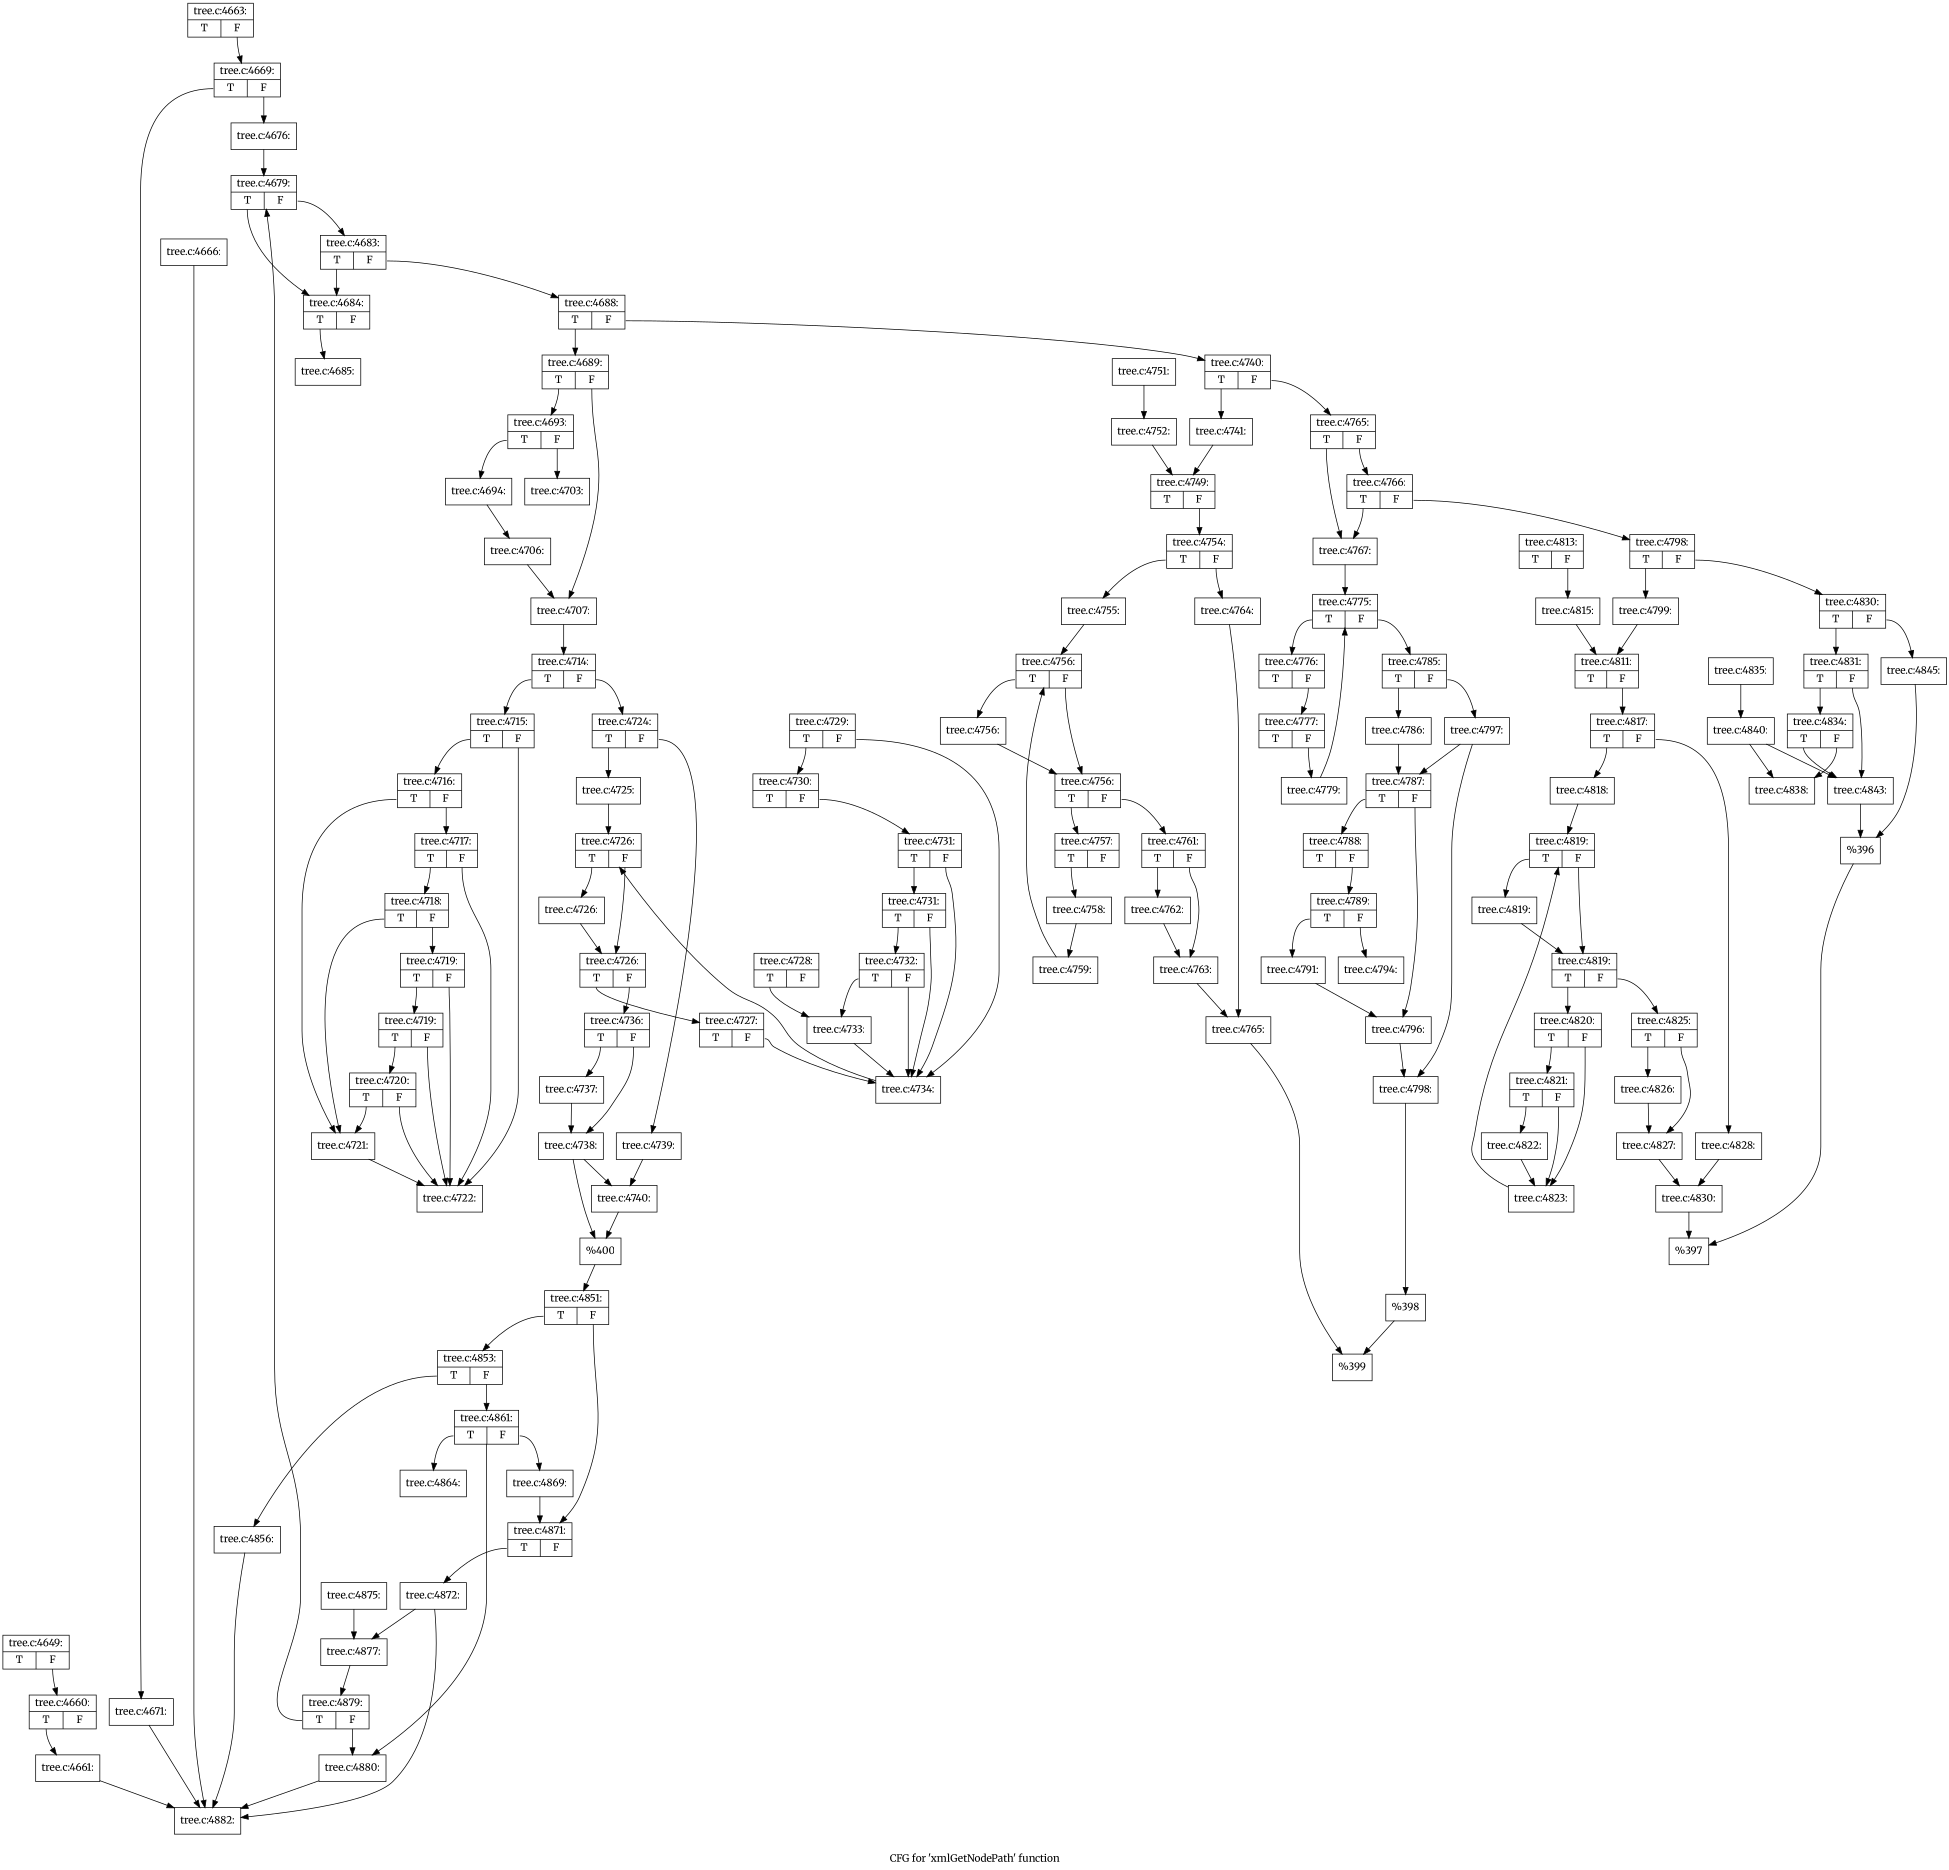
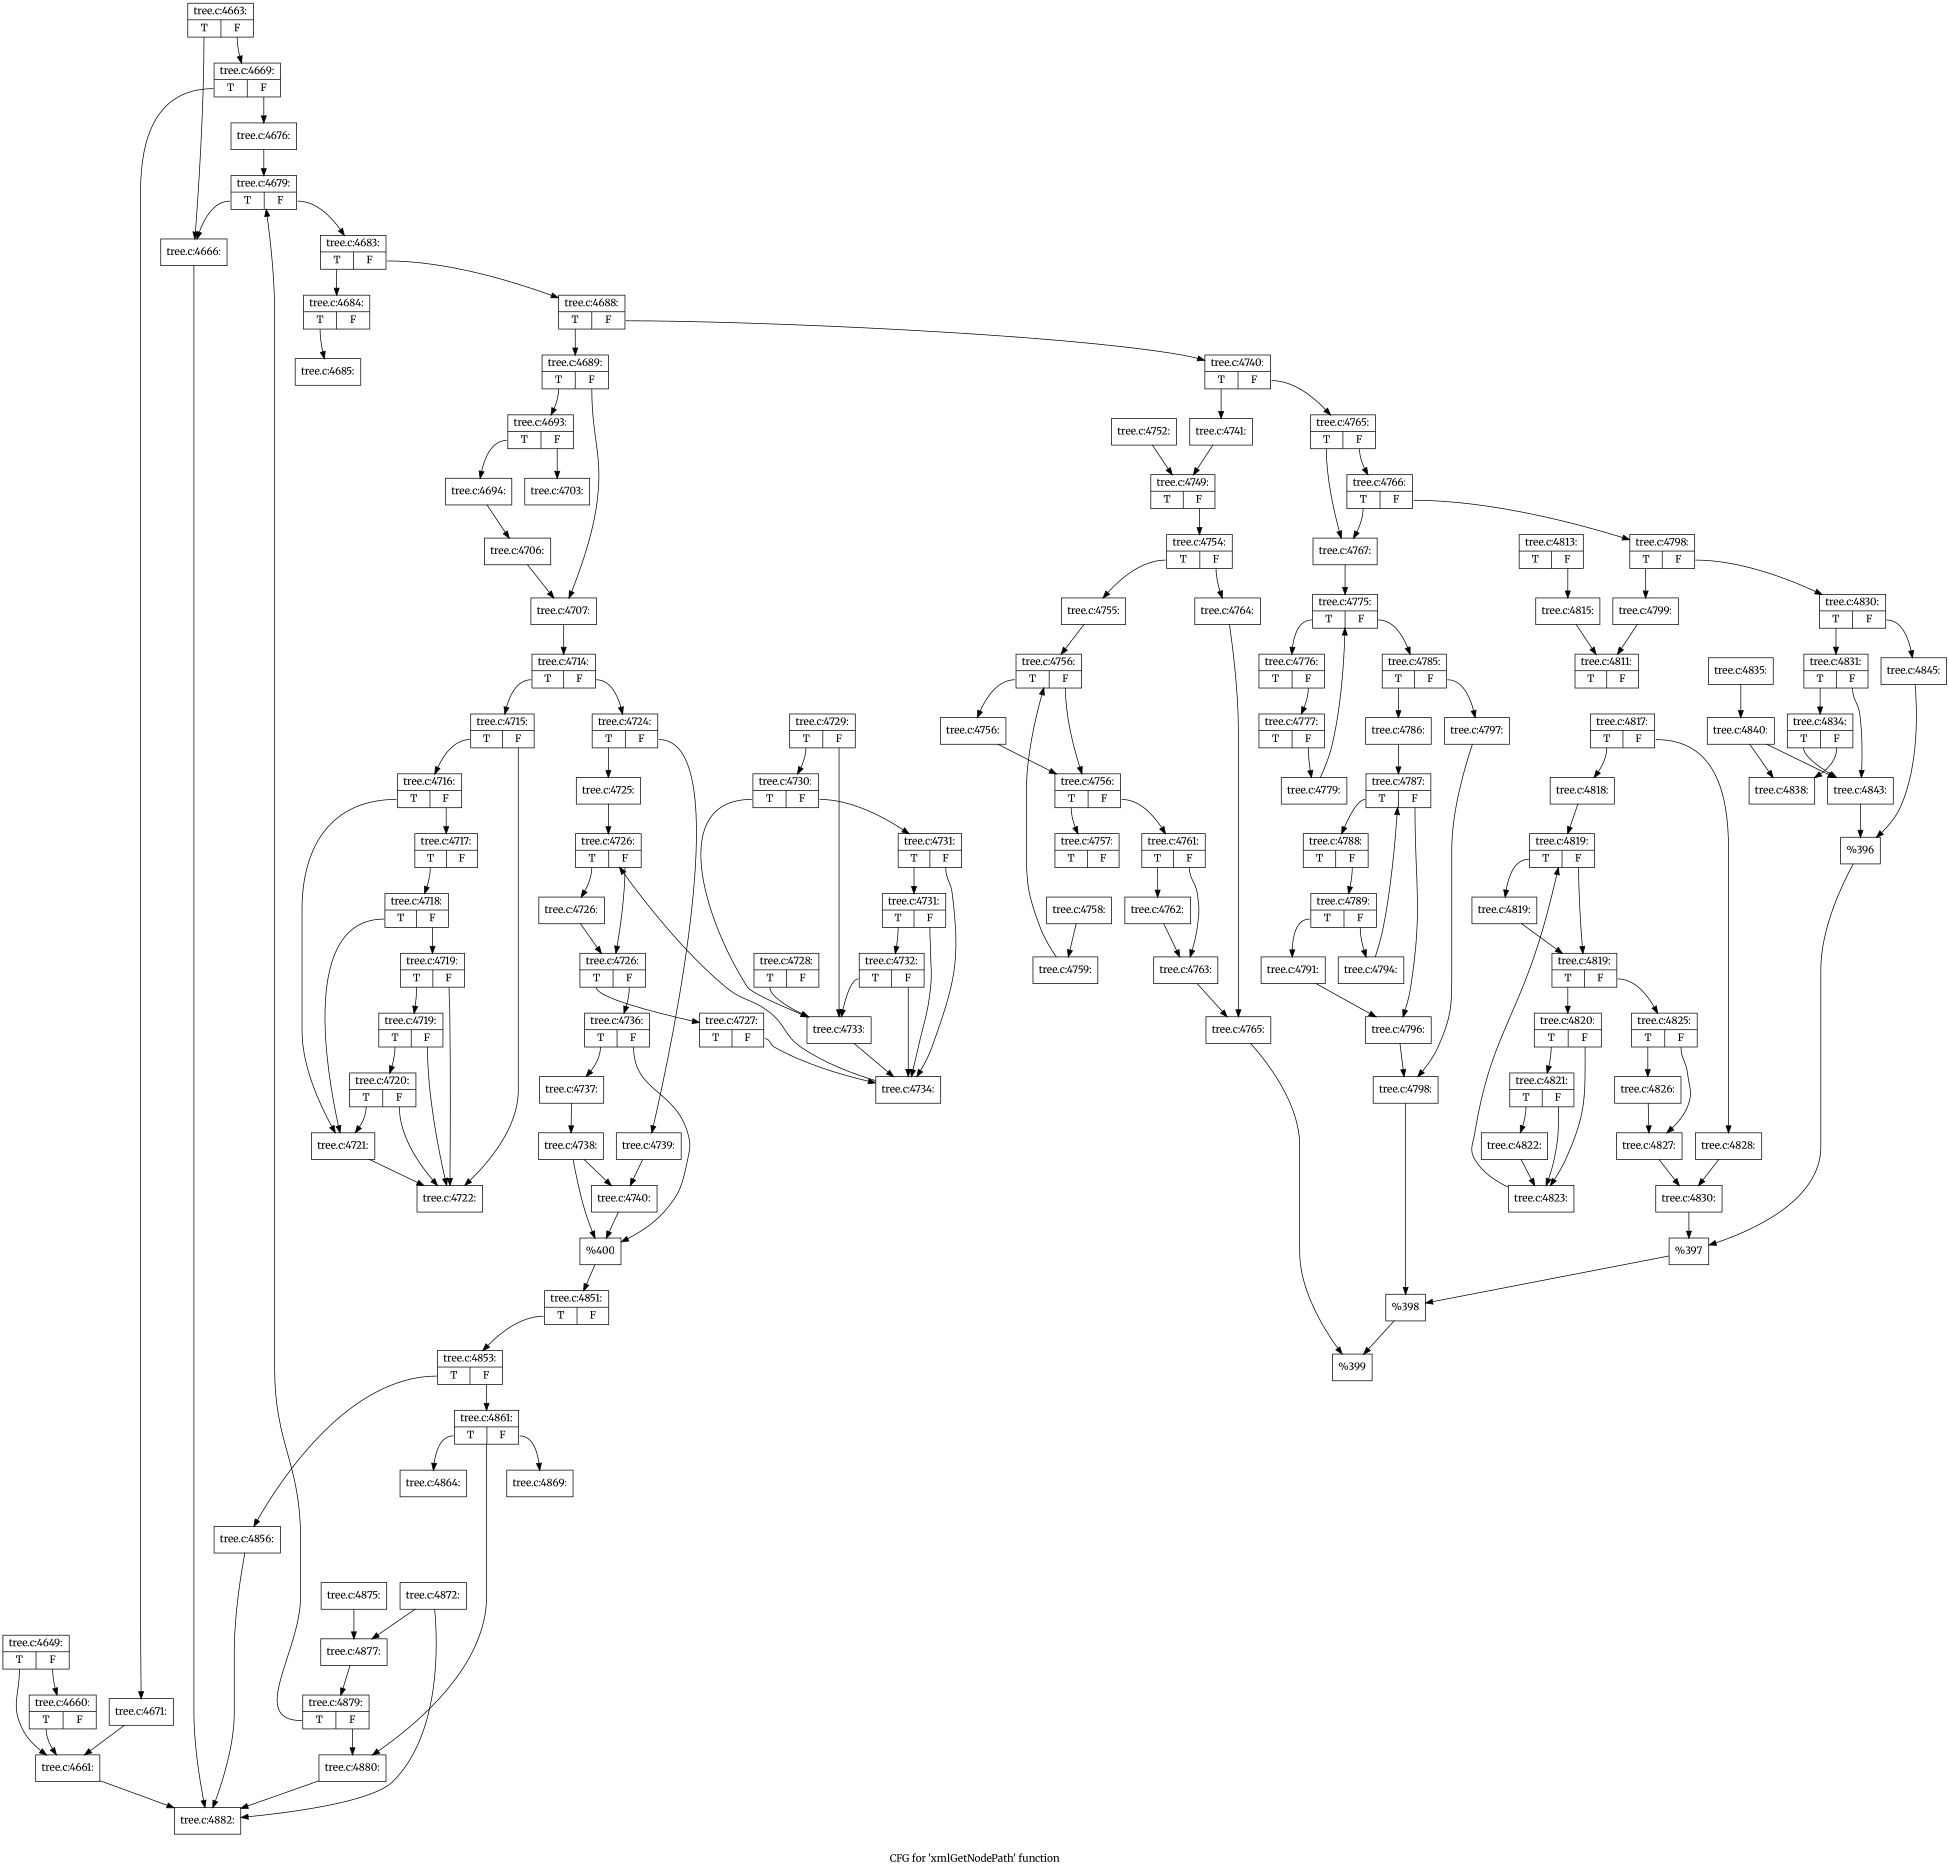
none -> (201, 135)
(265, 257) -> (210, 212)
(1144, 372) -> none
(1623, 697) -> none
(1443, 757) -> (1390, 887)
(999, 871) -> (839, 879)
(1072, 879) -> none
none -> (712, 912)
(491, 1024) -> none
(621, 1091) -> (690, 1146)
none -> (1551, 1279)
(540, 1540) -> none
none -> (17, 1714)
(172, 1763) -> (108, 1738)
